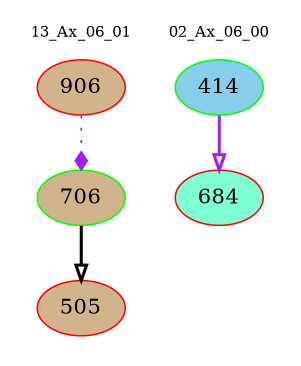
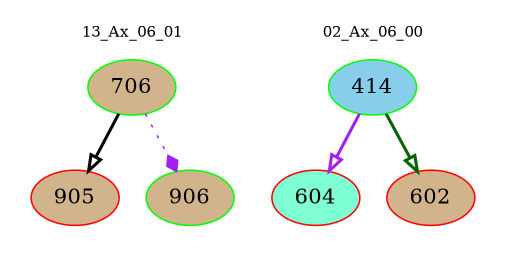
(81, 87) -> (190, 198)
(81, 134) -> (157, 134)
(219, 198) -> (316, 198)
none -> (431, 198)
(81, 308) -> (75, 198)
